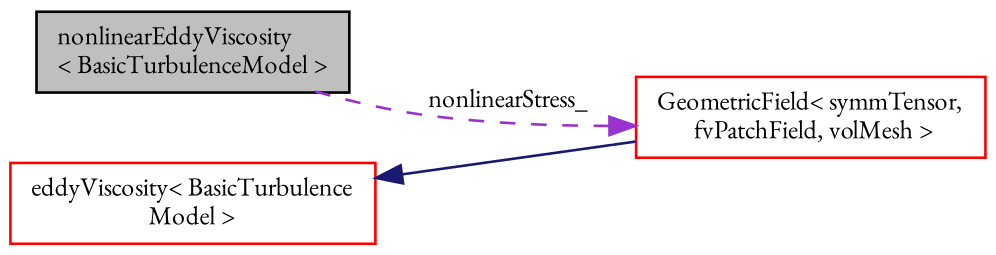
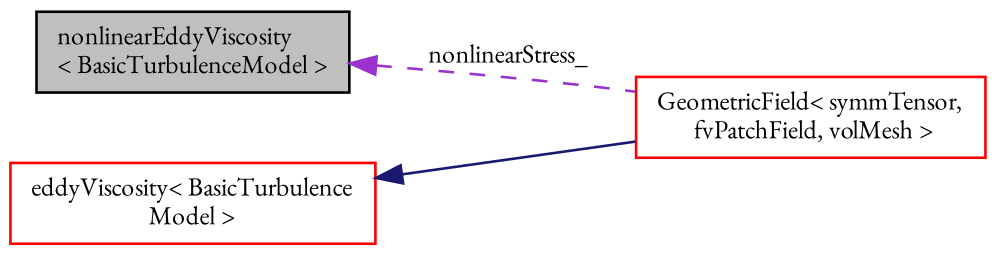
(461, 119) -> (506, 77)
